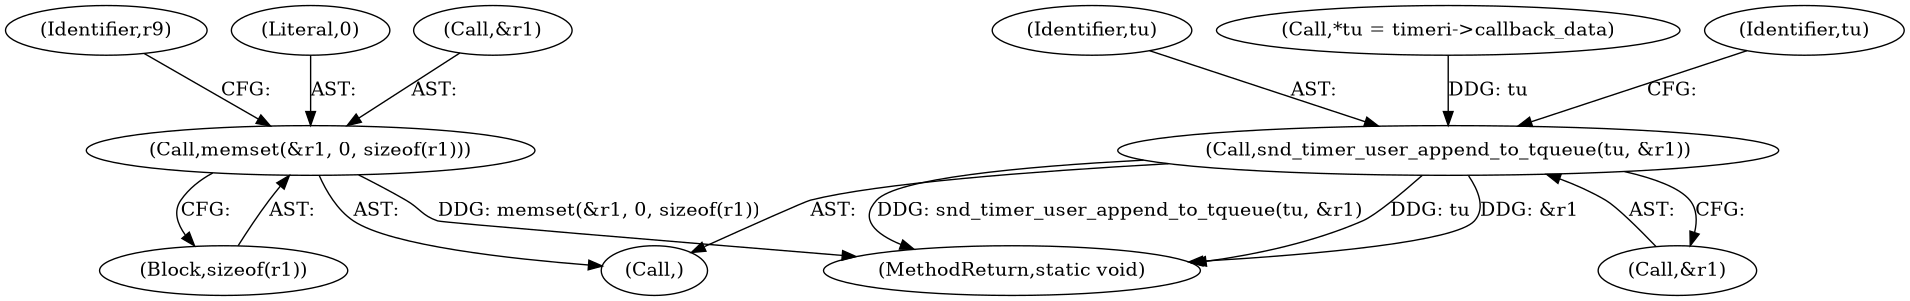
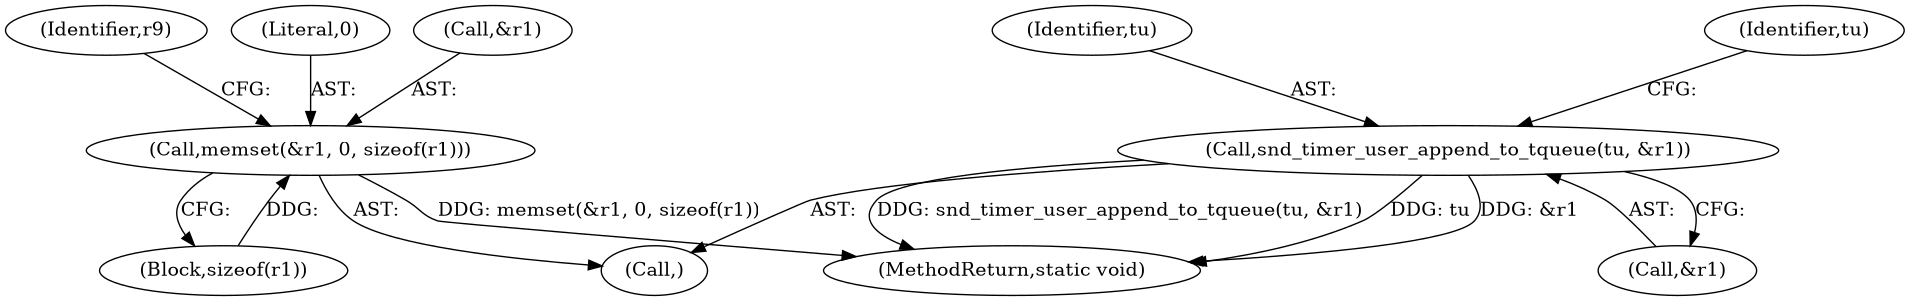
(1448, 30) -> none
(295, 211) -> (295, 211)
